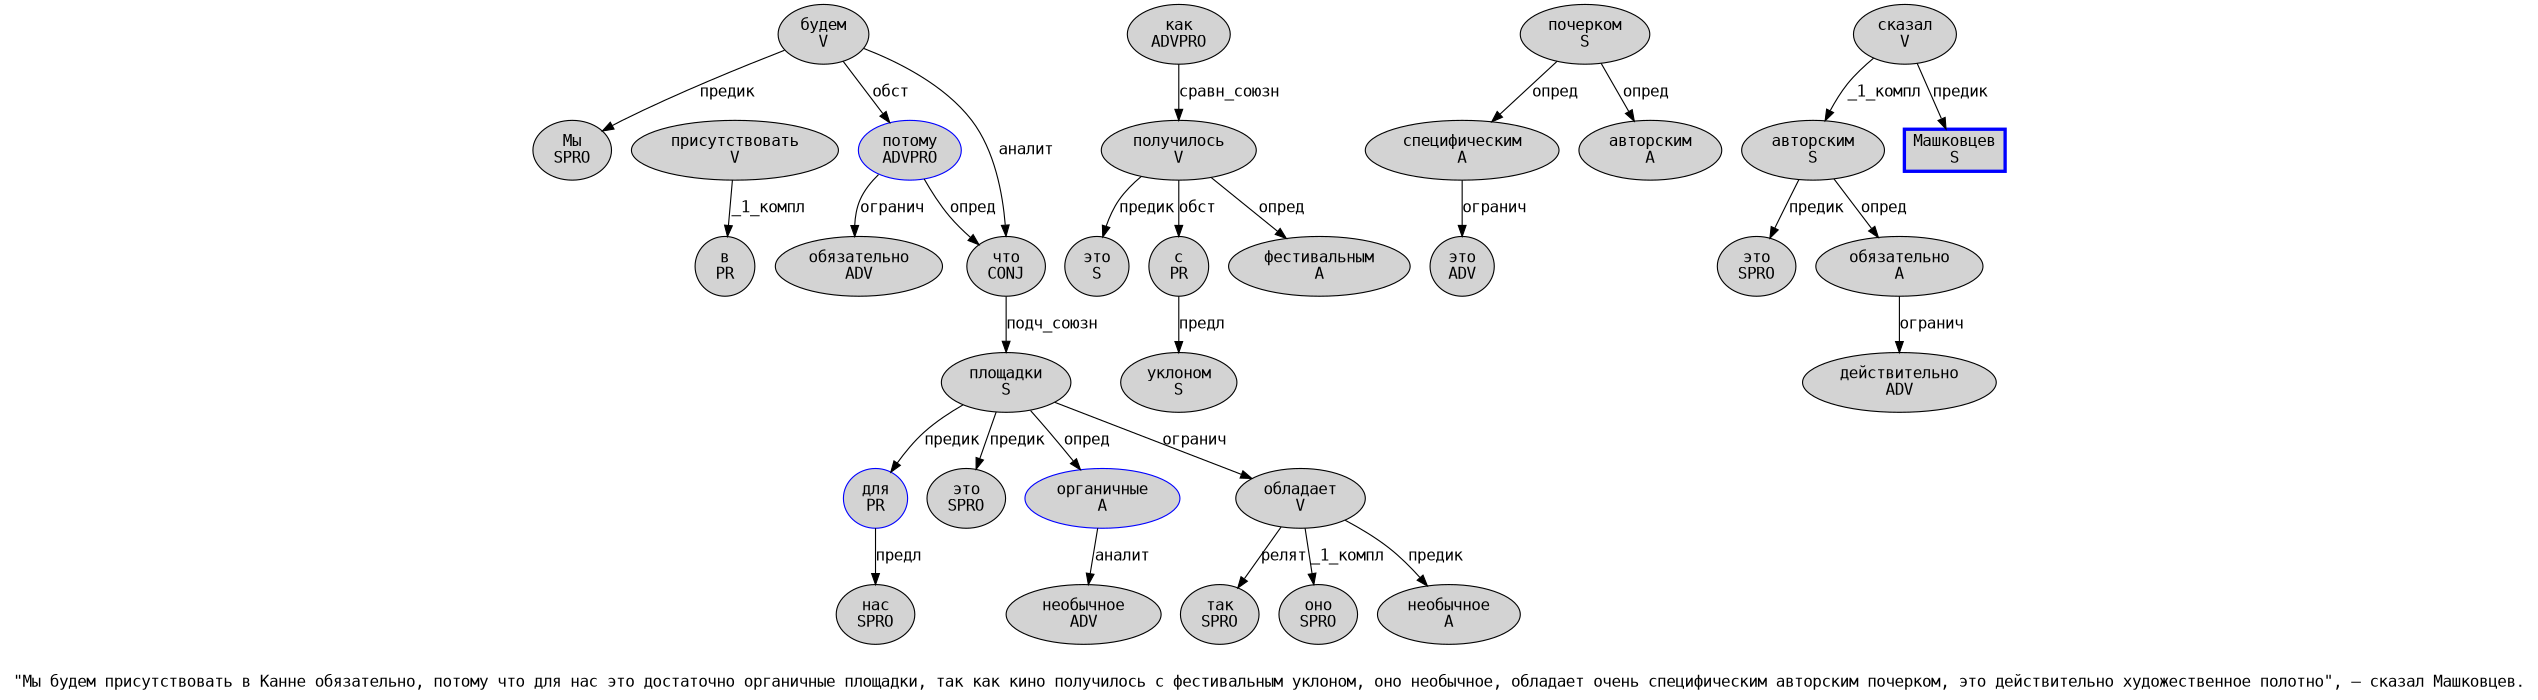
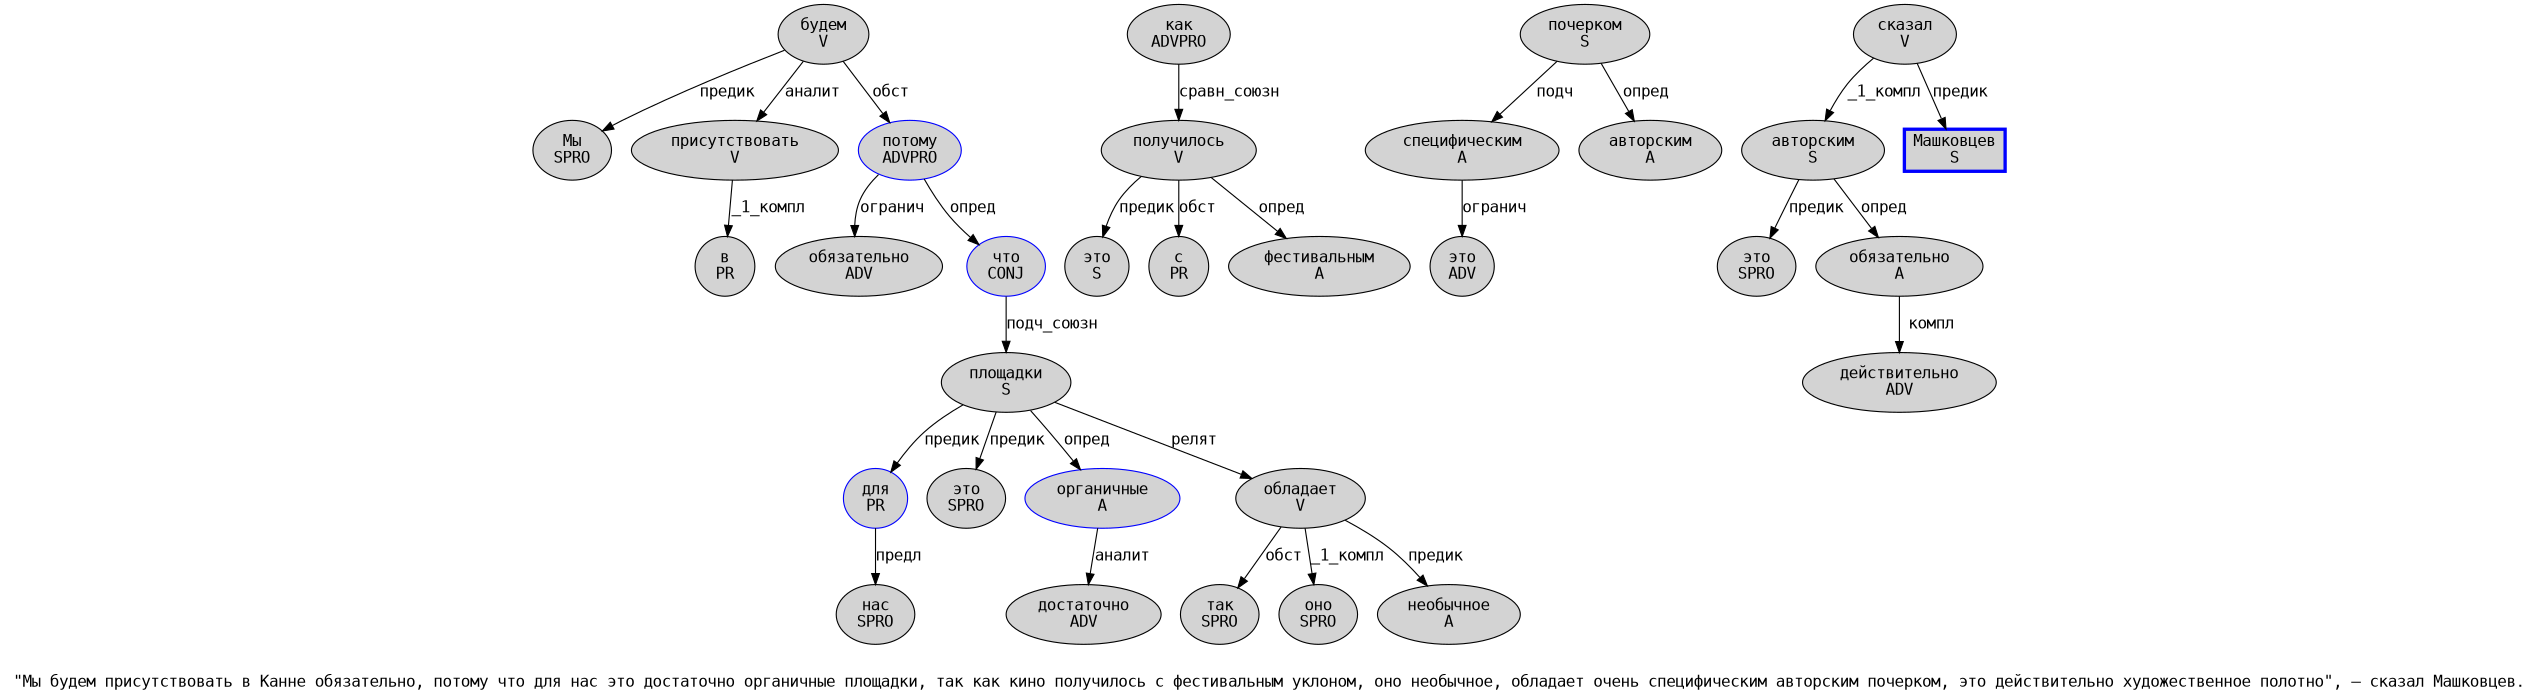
(1555, 92) -> (1555, 92)
(965, 113) -> (784, 87)
(1006, 266) -> (1006, 266)
(1932, 324) -> (1932, 324)
(1179, 382) -> none
(1194, 440) -> (1194, 440)
(1284, 556) -> (1284, 556)
(1084, 614) -> (1084, 614)
